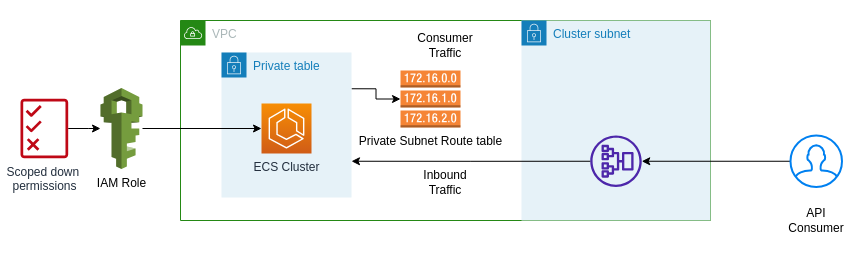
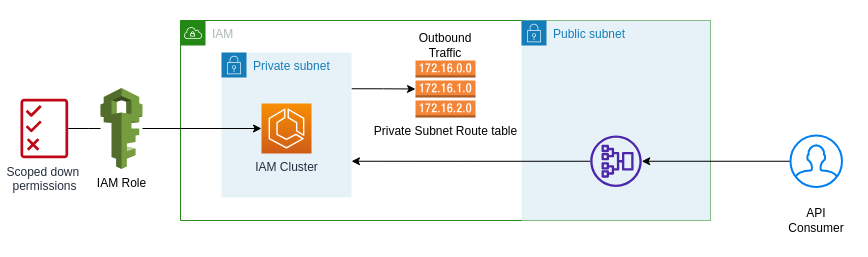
(223, 35) -> (223, 35)
(597, 35) -> (593, 35)
(446, 46) -> (446, 46)
(293, 67) -> (297, 67)
(431, 99) -> (446, 89)
(92, 129) -> (95, 129)
(287, 168) -> (287, 168)
(446, 183) -> none
